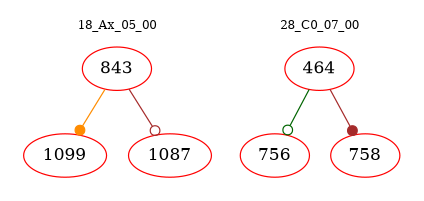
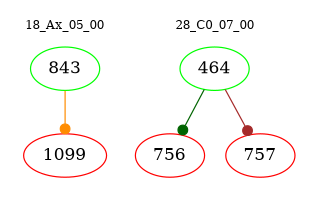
(117, 69) -> (65, 69)
(319, 69) -> (215, 69)
(300, 108) -> (195, 108)
(170, 156) -> none
(365, 156) -> (260, 156)
